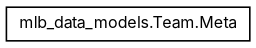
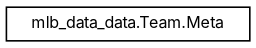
(128, 24) -> (128, 24)
